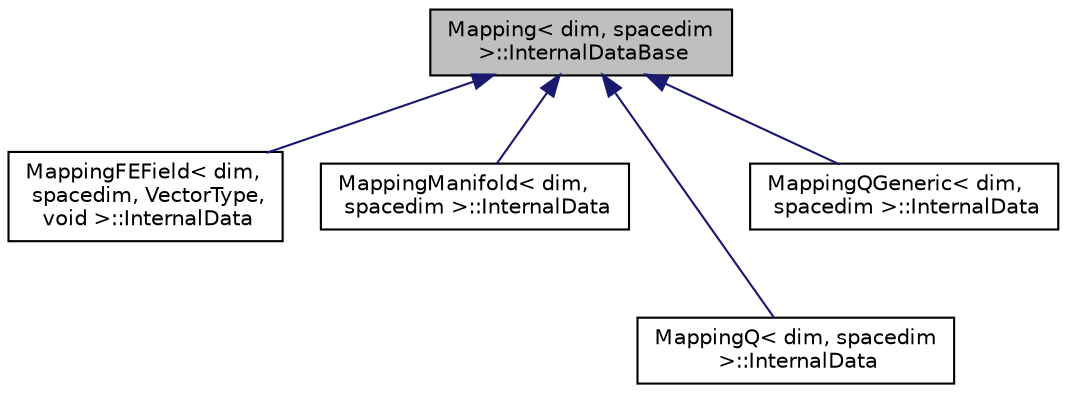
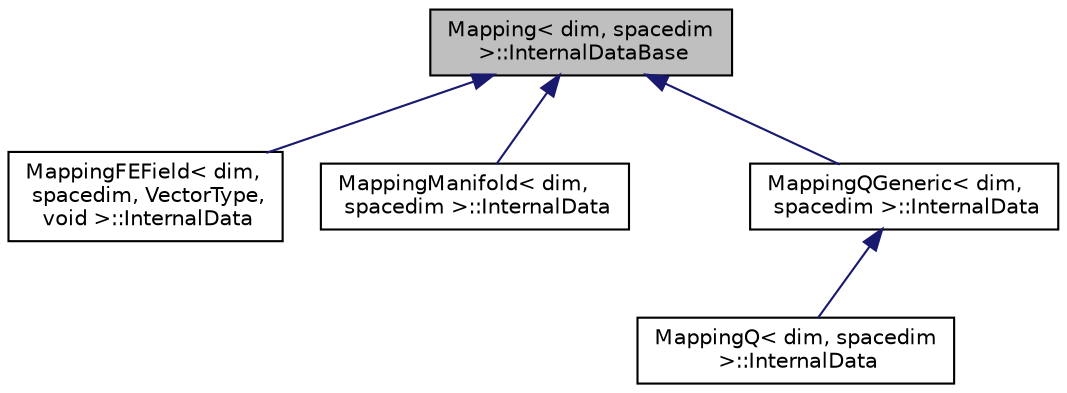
(695, 206) -> (844, 282)
